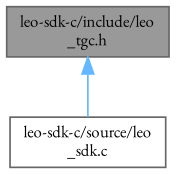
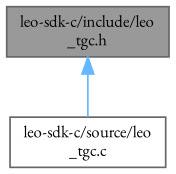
(88, 142) -> (88, 142)
